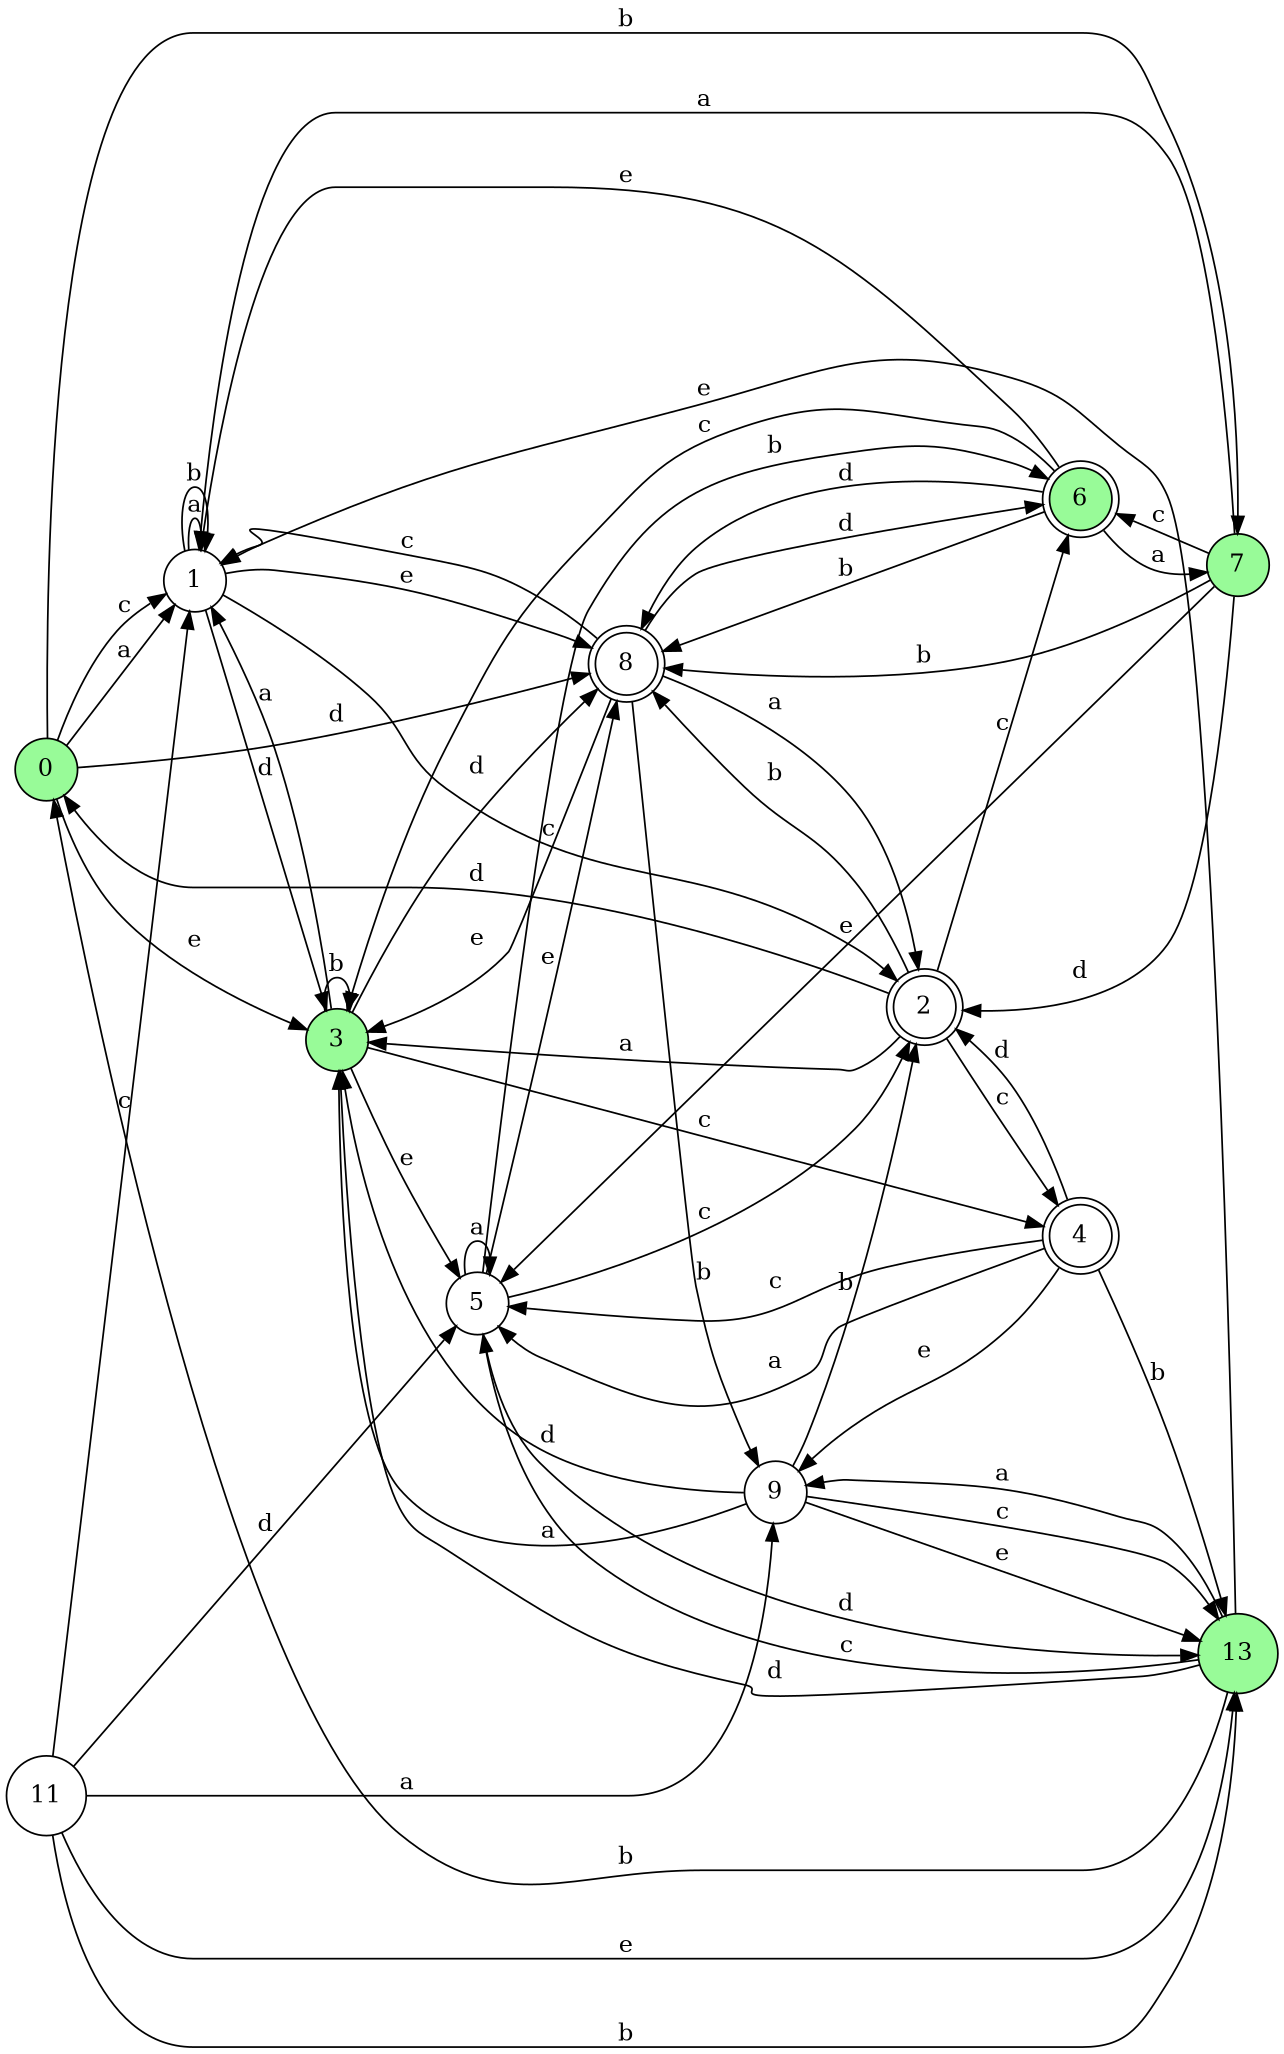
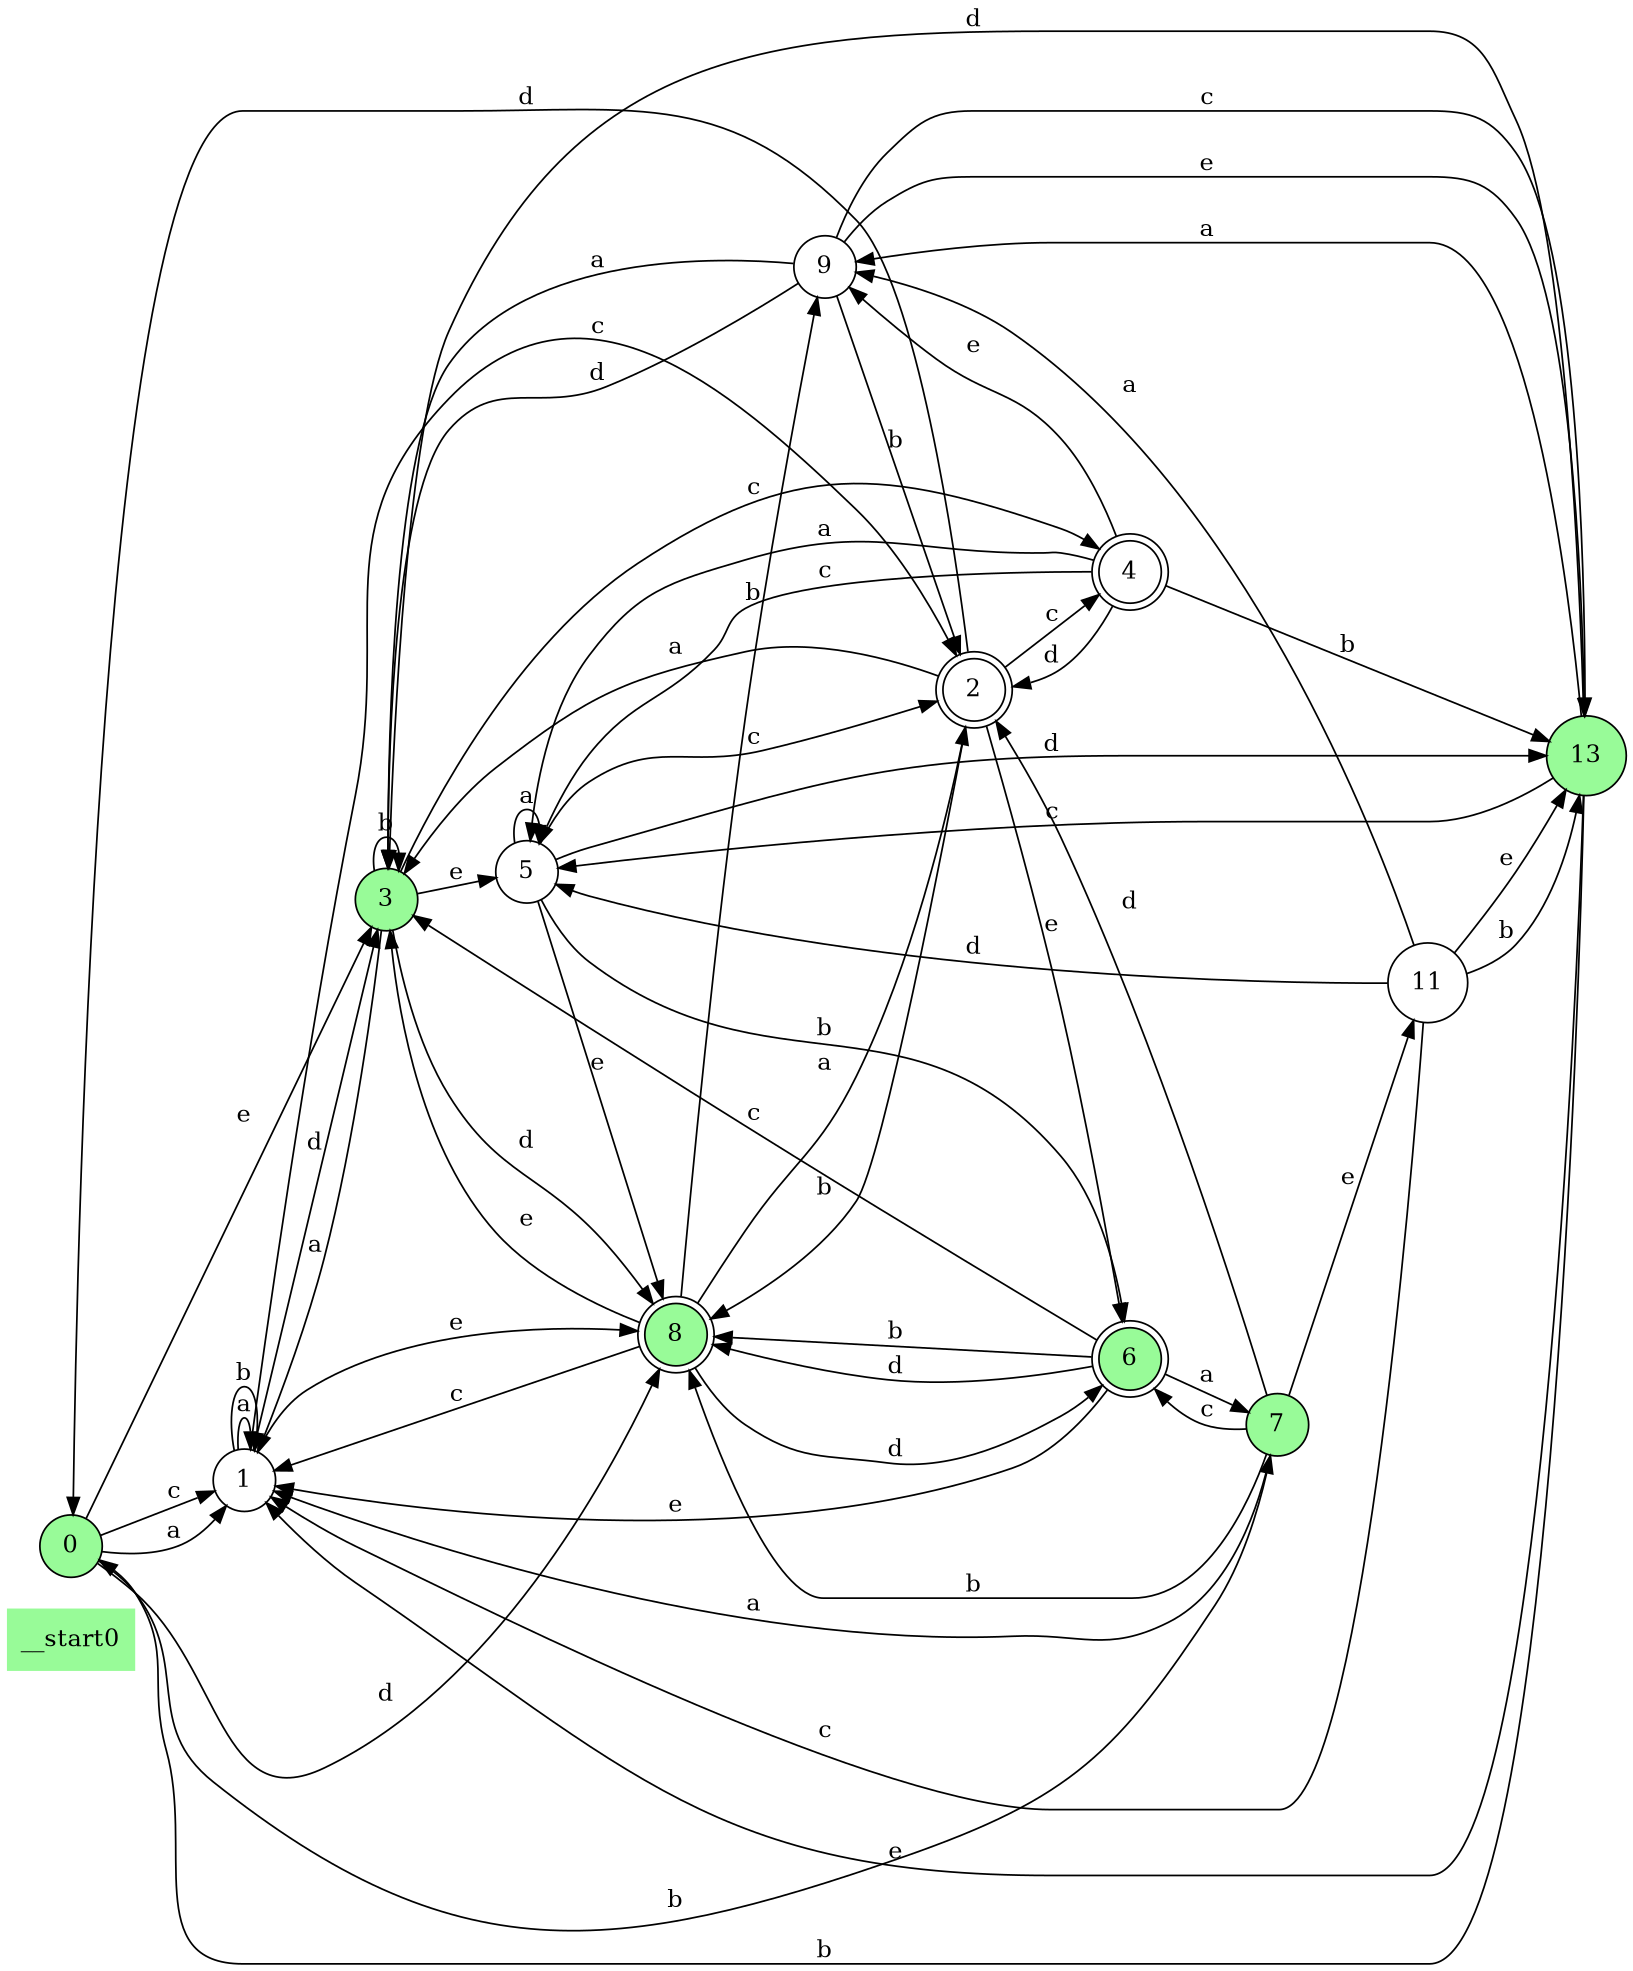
(627, 664) -> (676, 1335)
(1003, 724) -> (1052, 925)
(864, 928) -> (1349, 1216)
none -> (71, 1640)
